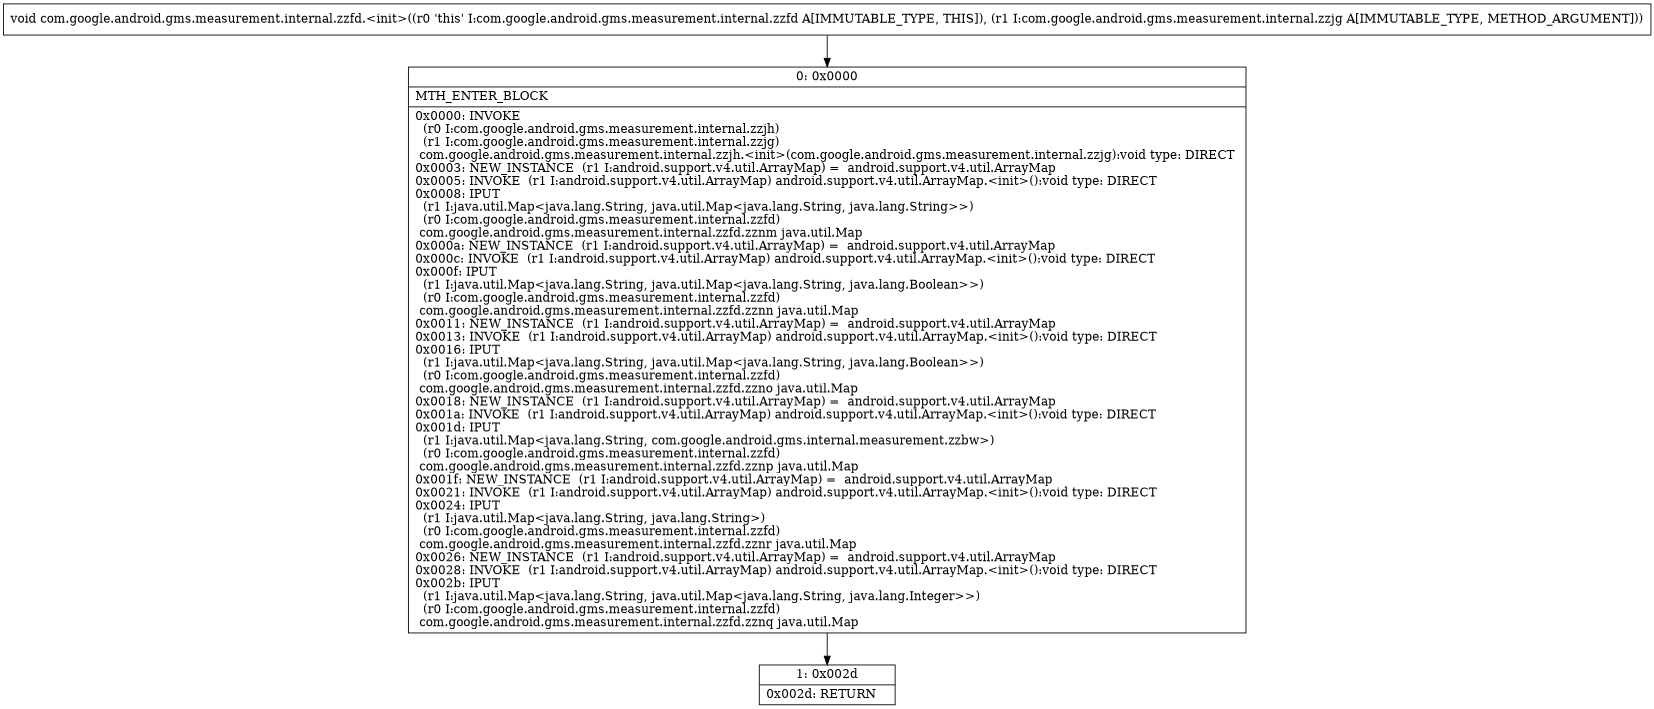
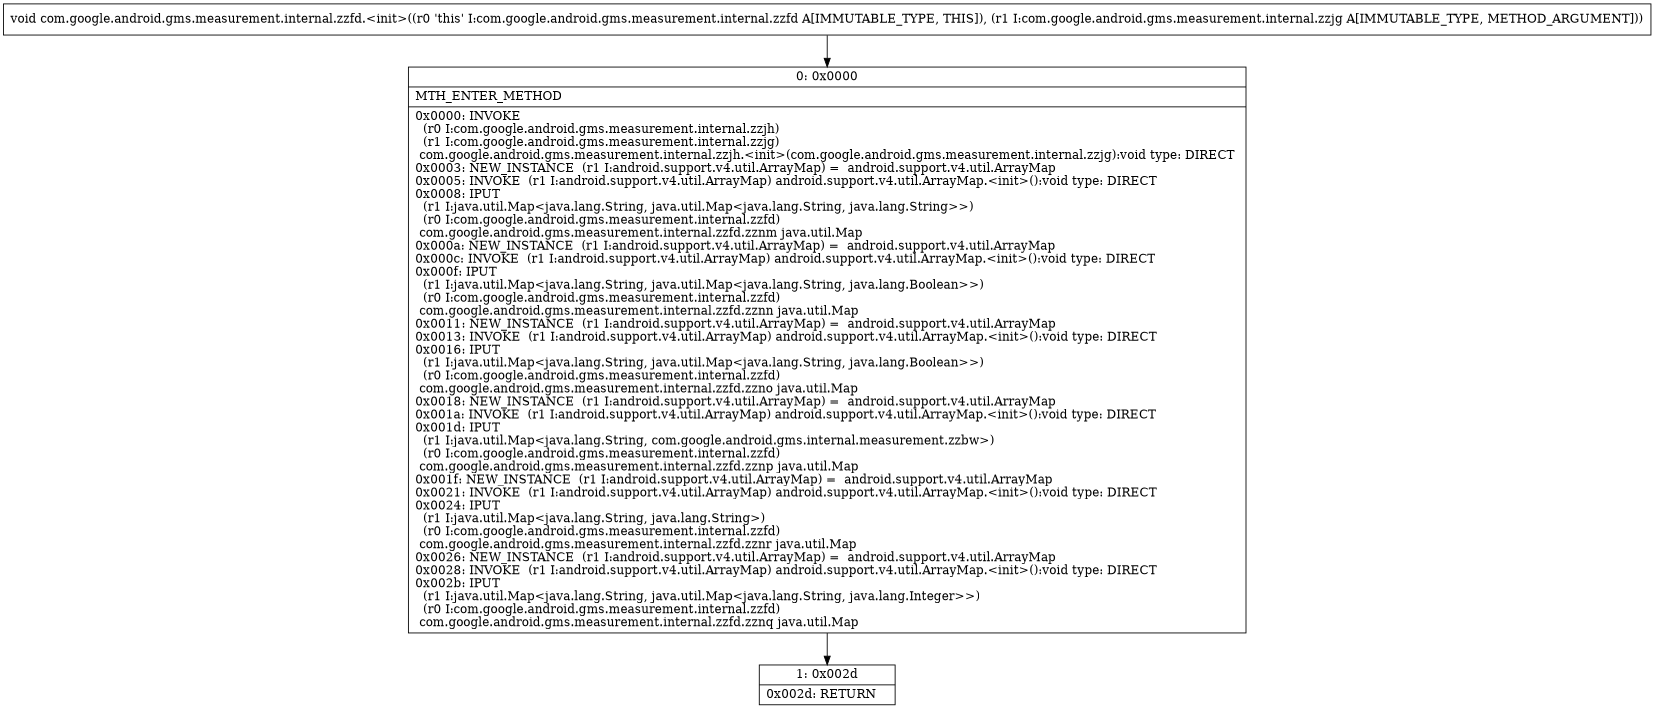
(482, 96) -> (489, 96)
